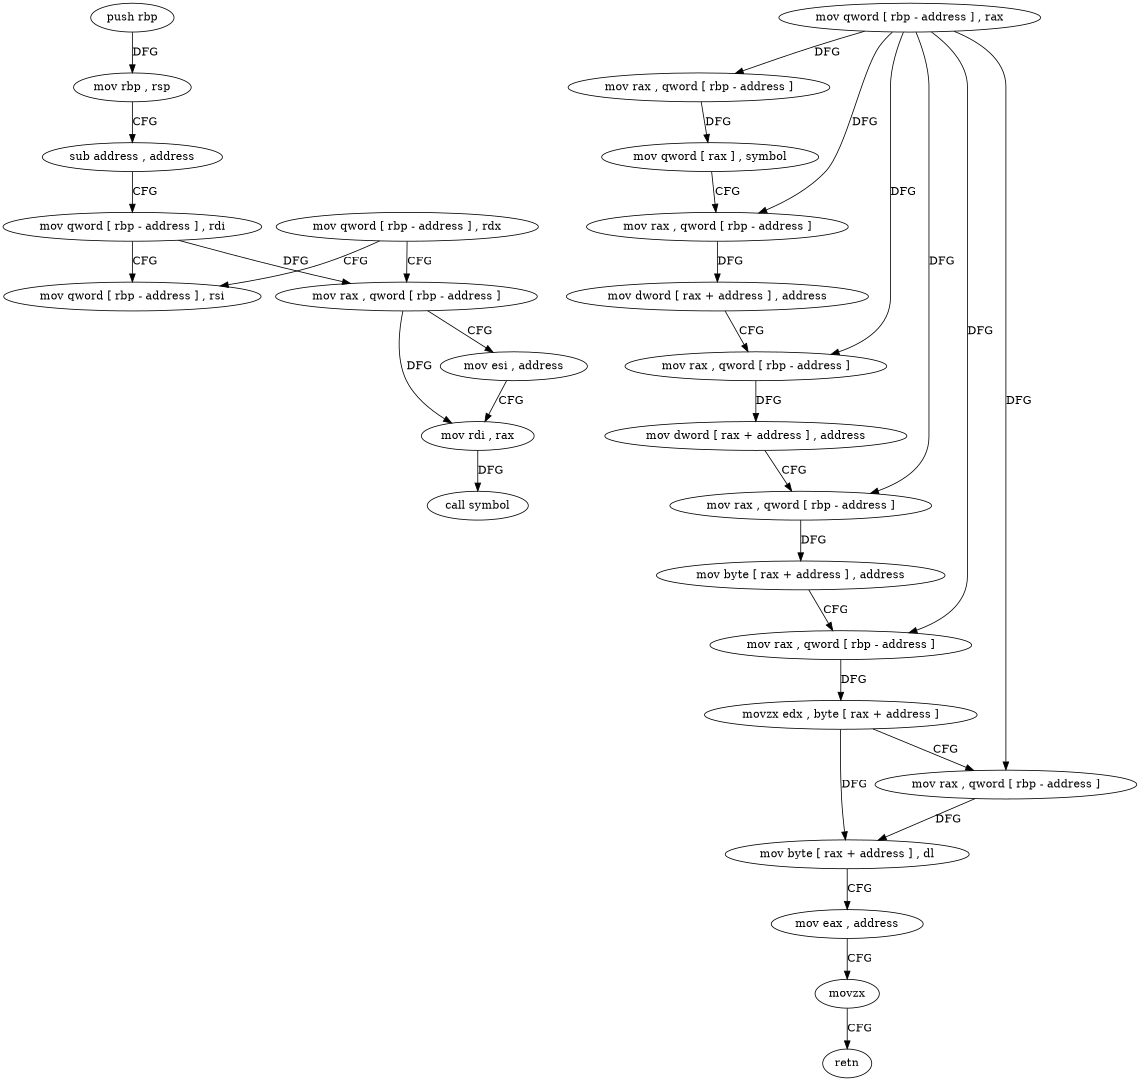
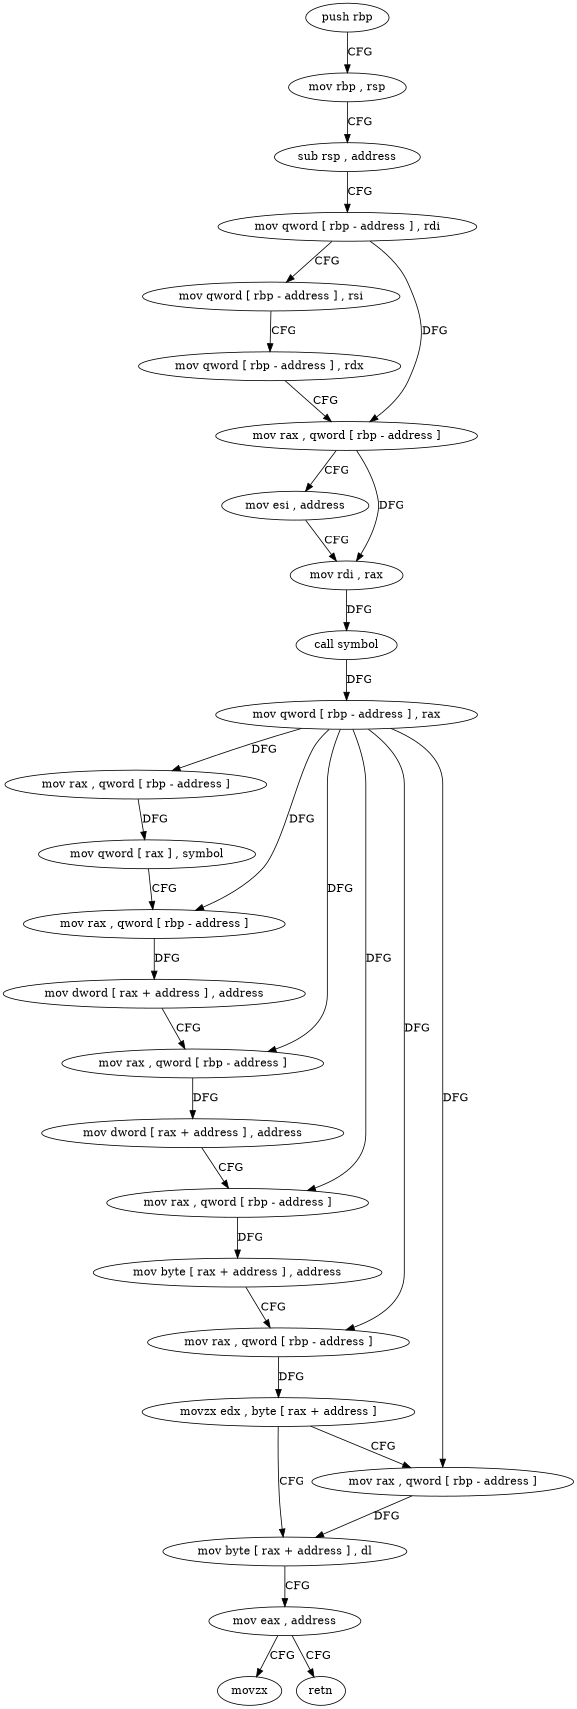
(146, 52) -> (360, 52)
(132, 157) -> (347, 157)
(310, 268) -> (271, 327)
none -> (347, 676)
(855, 785) -> (292, 1482)
(847, 1025) -> (301, 1653)
